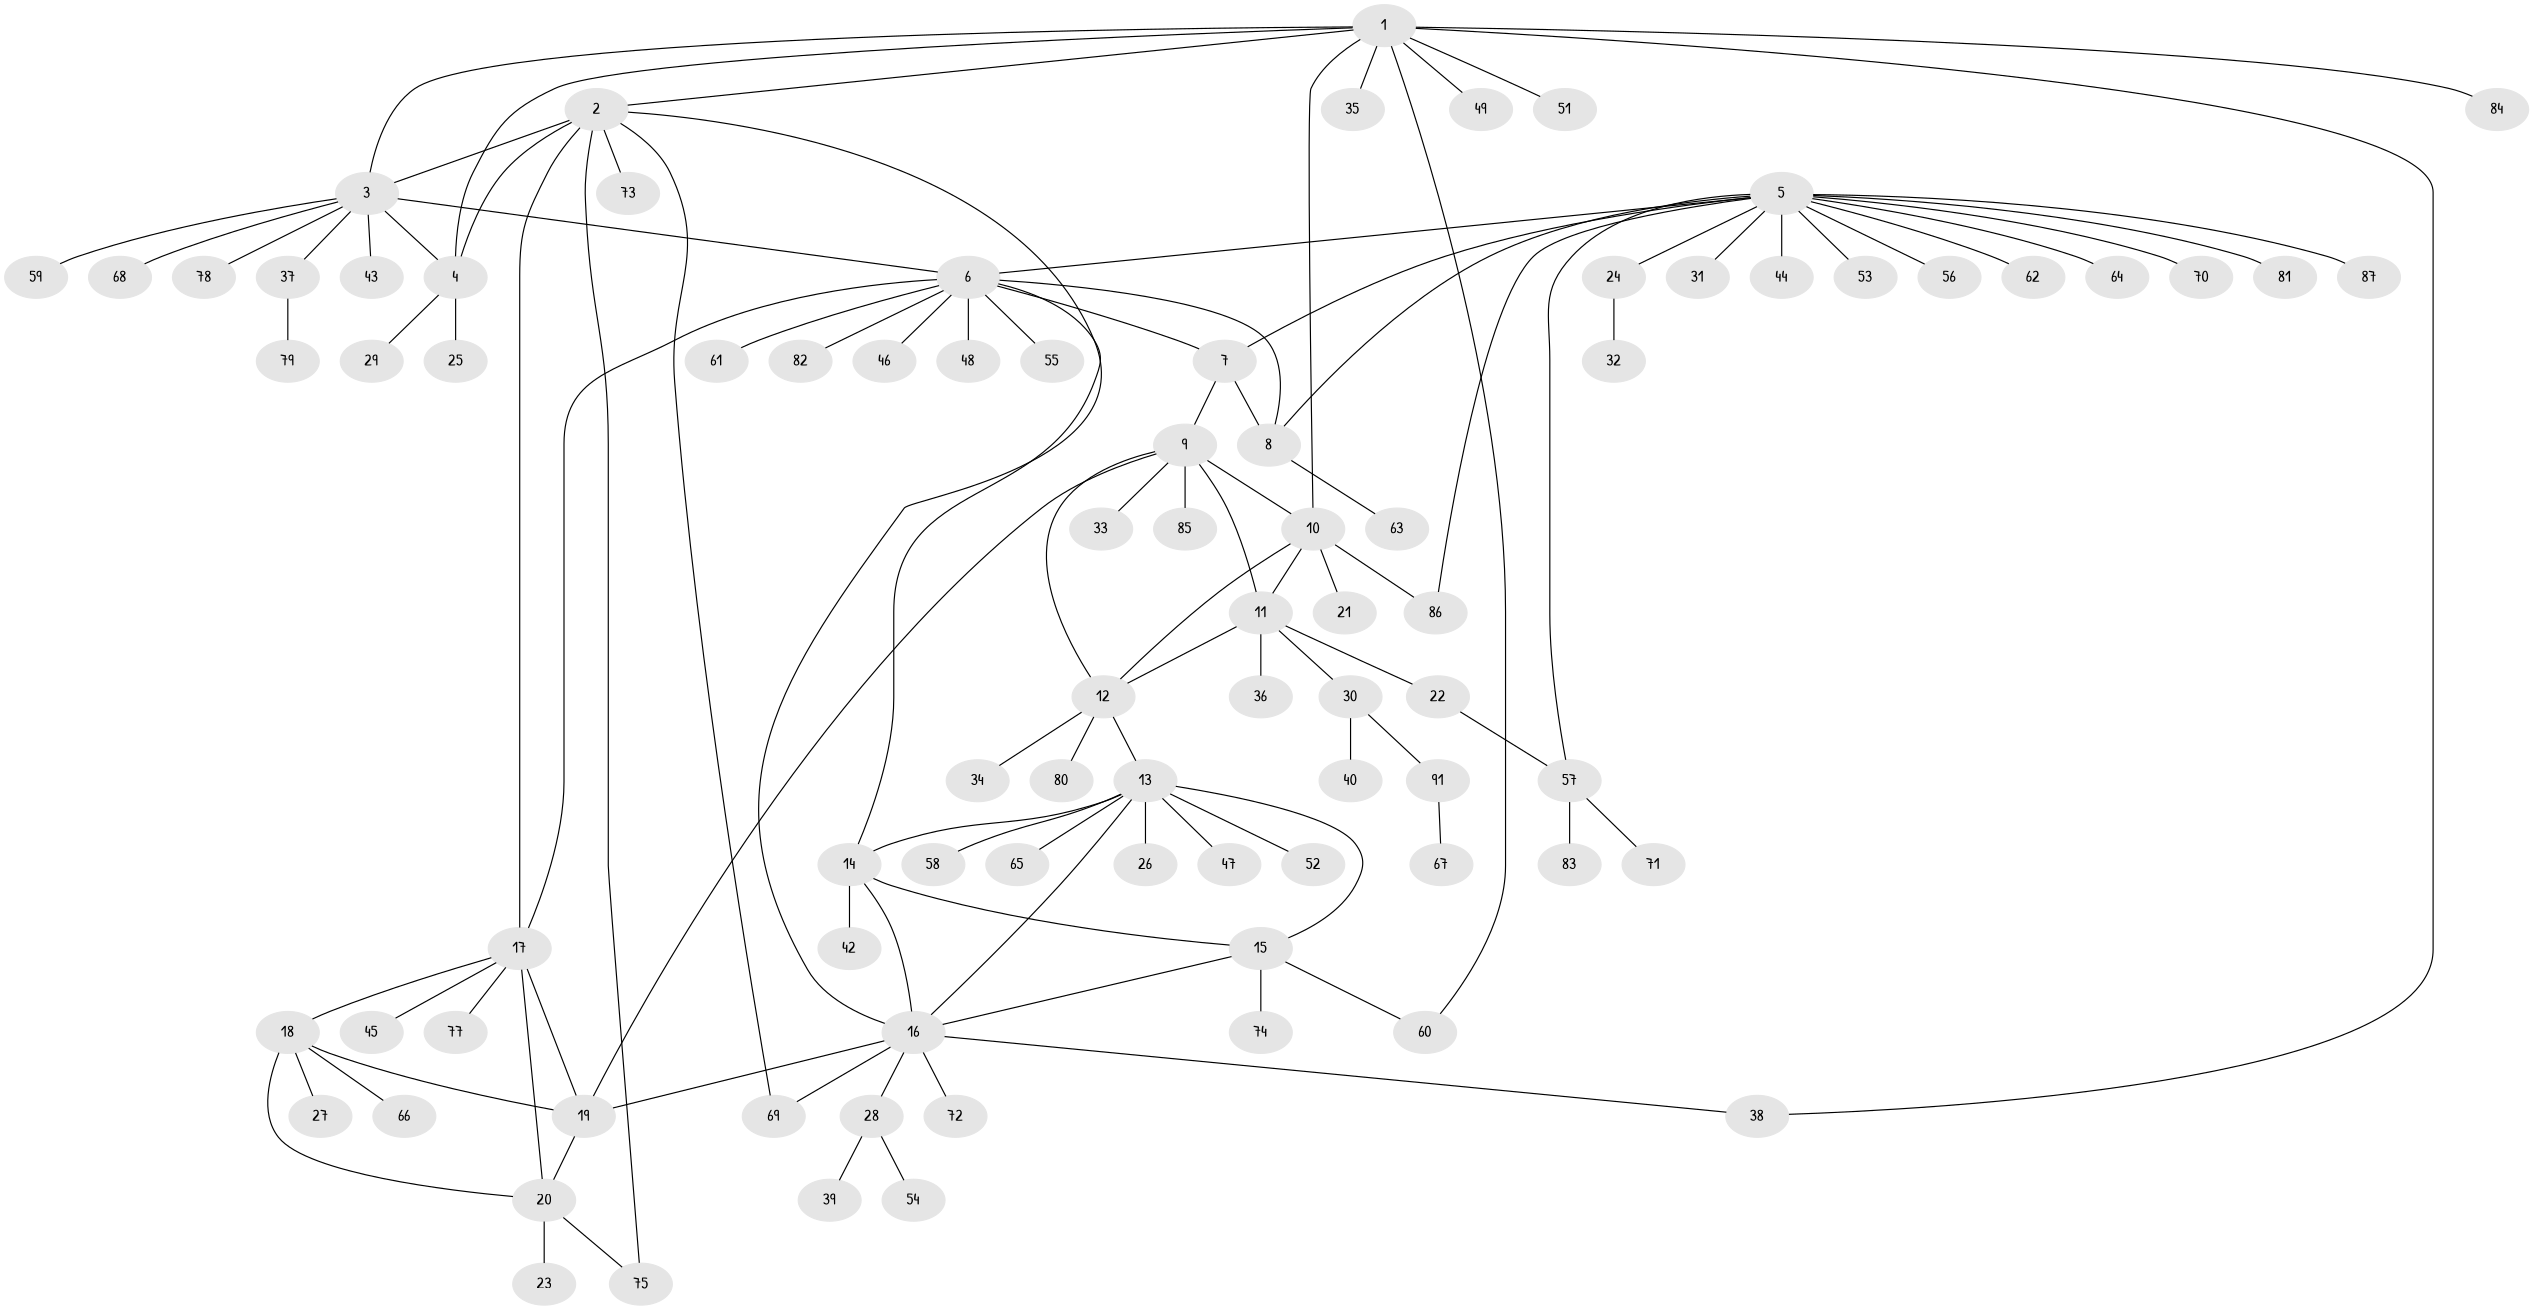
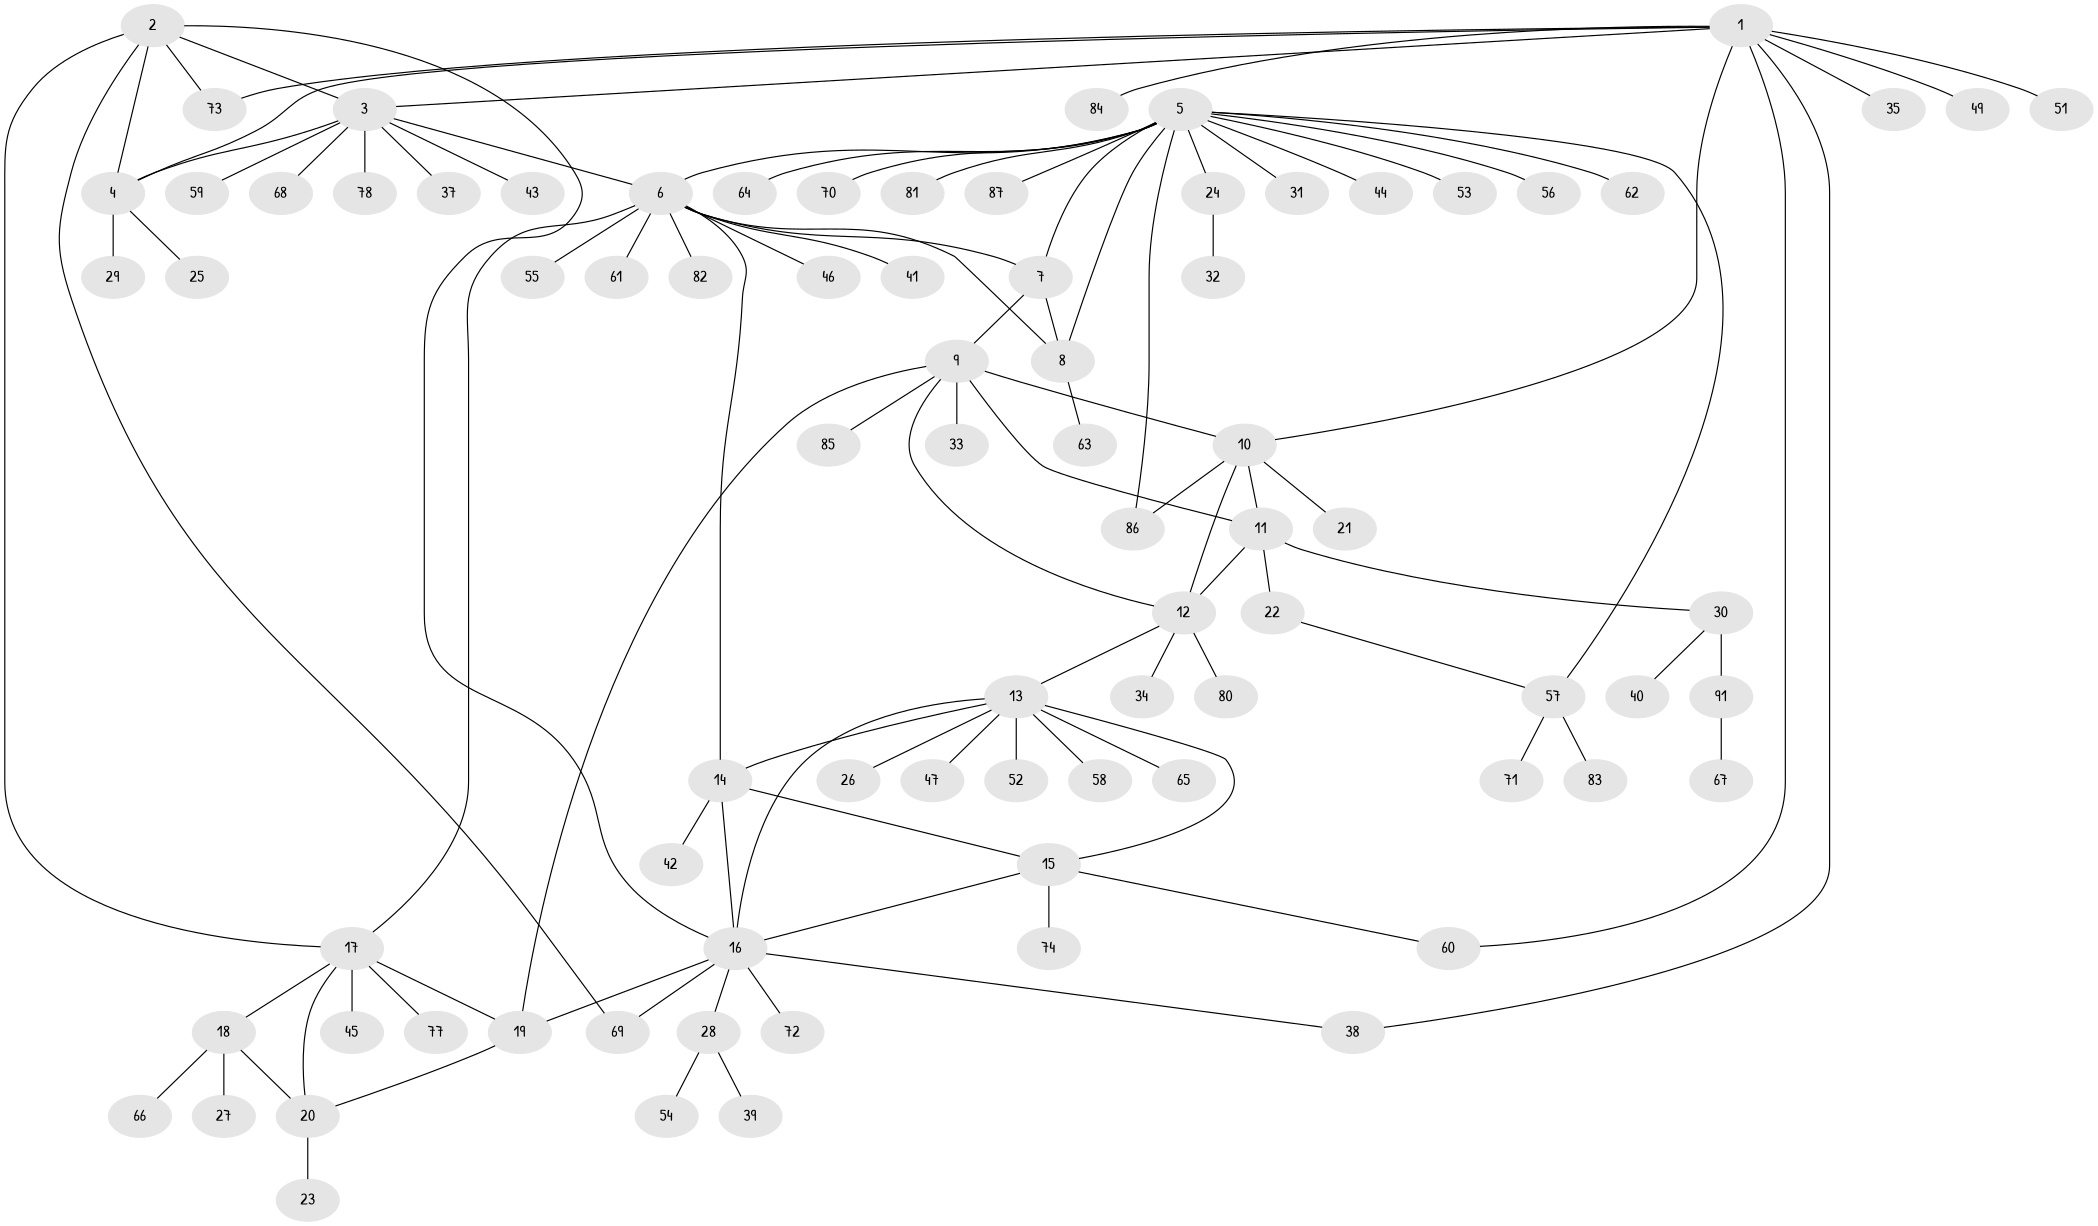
(991, 68) -> (974, 41)
(288, 361) -> none
(968, 361) -> (913, 277)
(1261, 697) -> none
(431, 1083) -> none
(641, 1284) -> none
